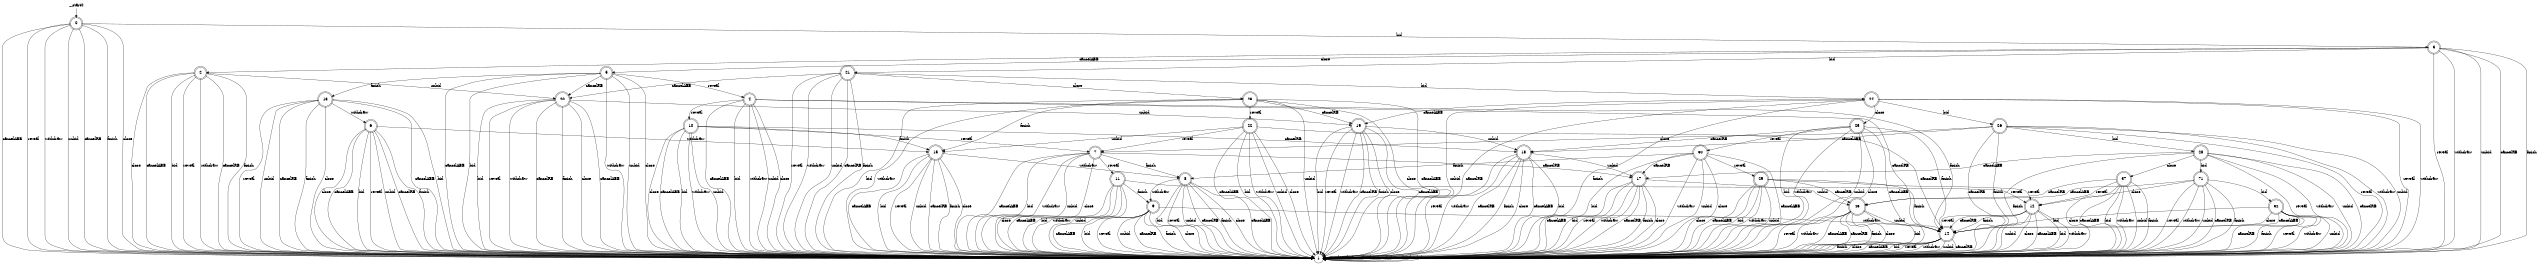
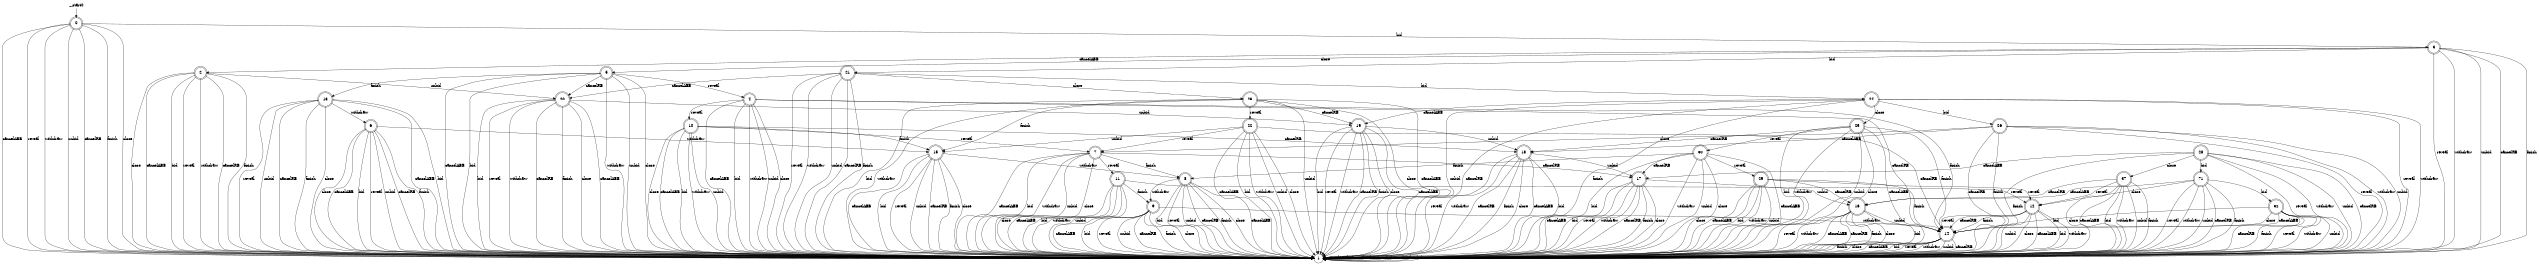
(2099, 139) -> none
(1857, 207) -> (1857, 207)
